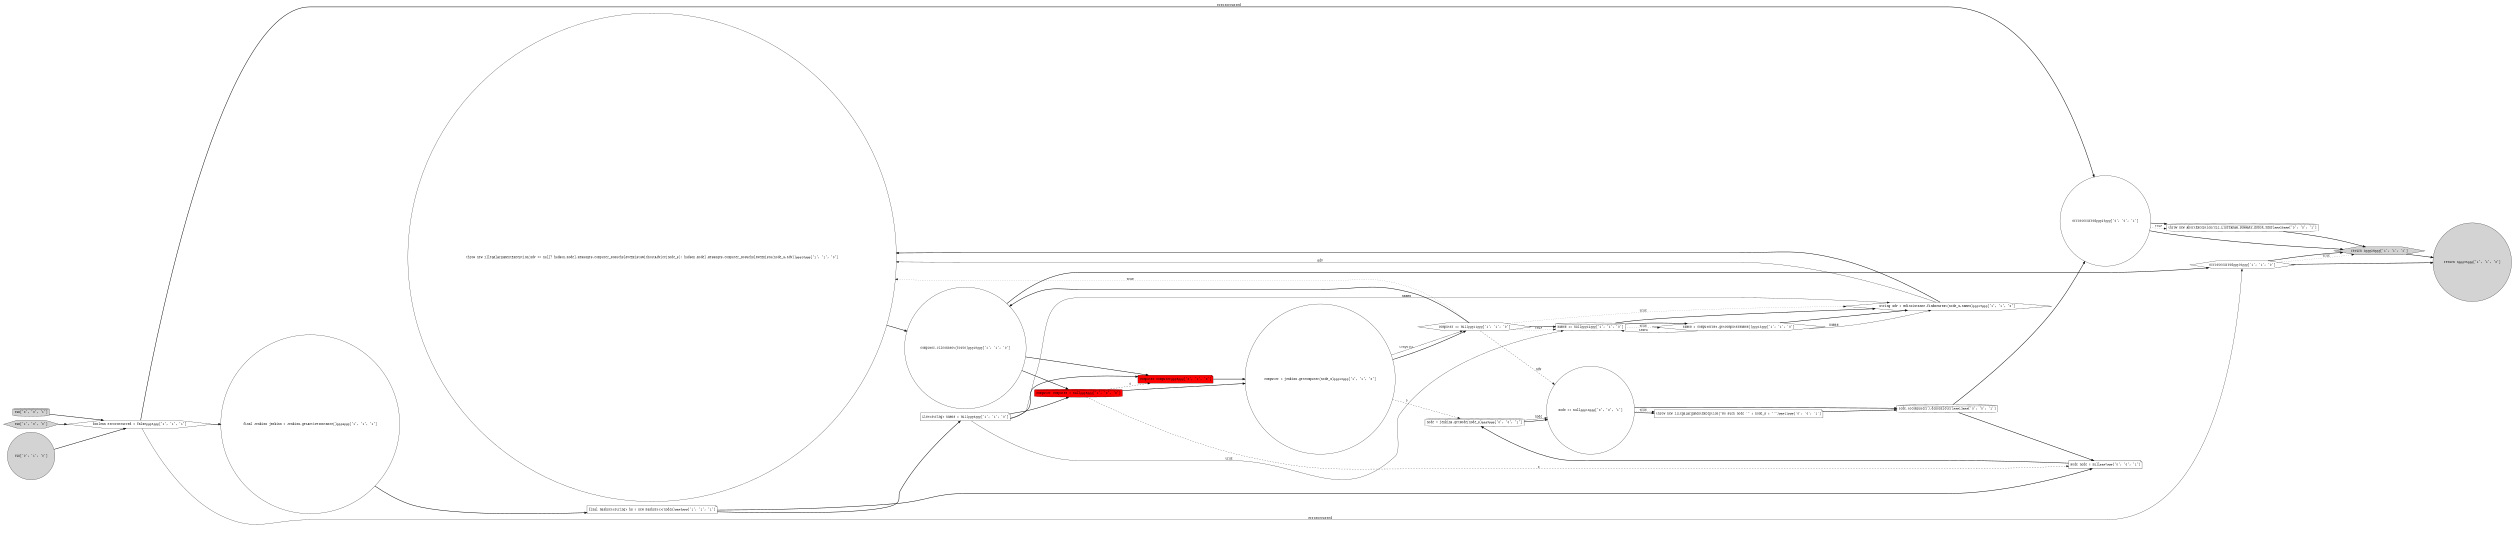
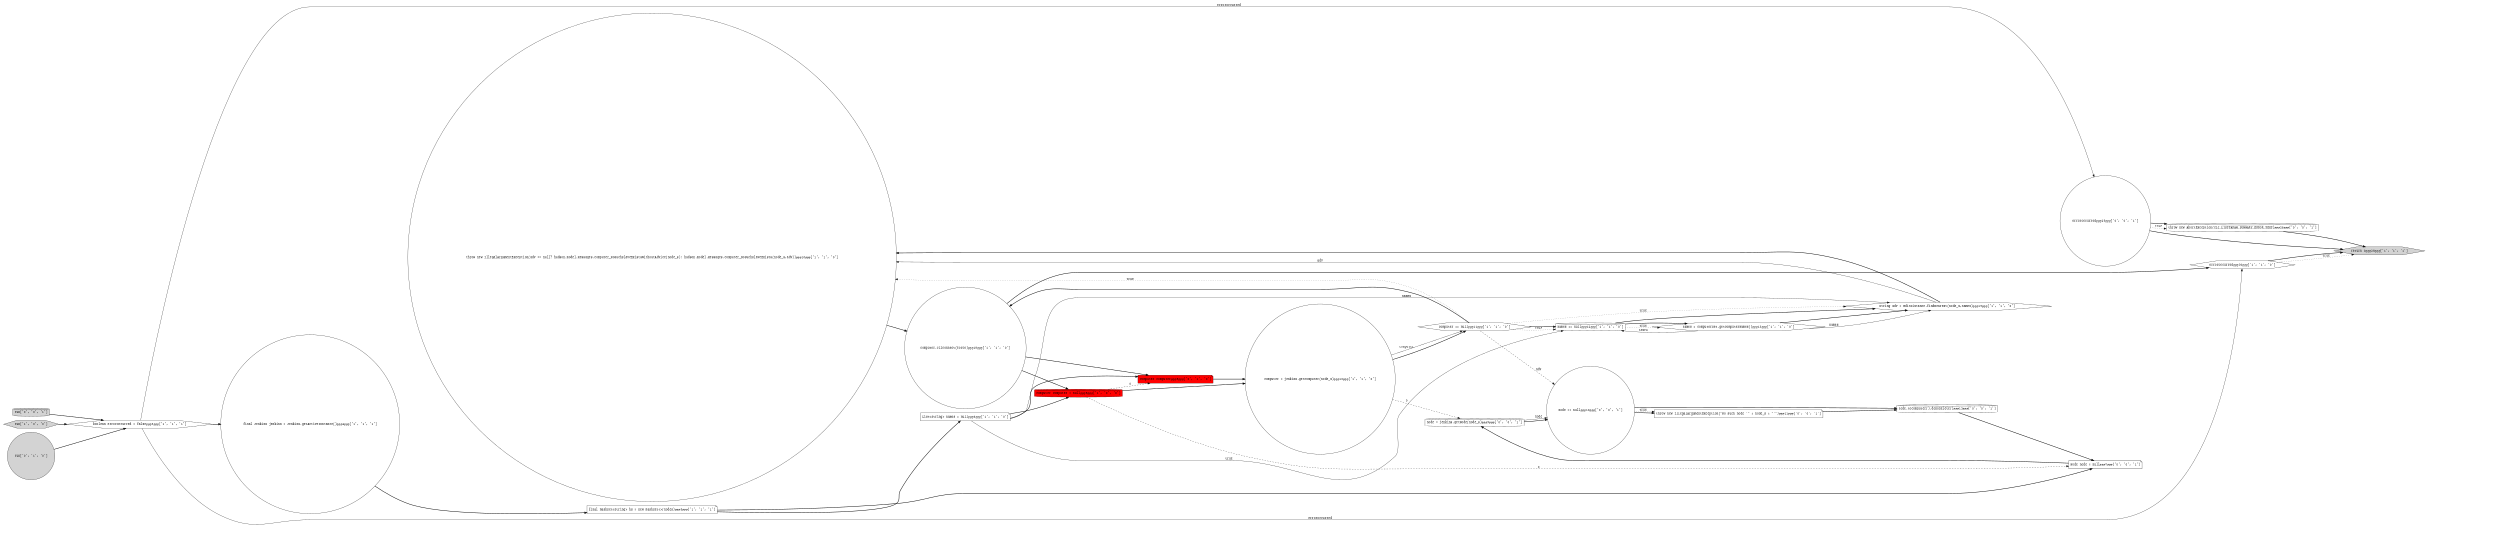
(1017, 7) -> (1017, 7)
(2472, 262) -> none
(2026, 341) -> none
